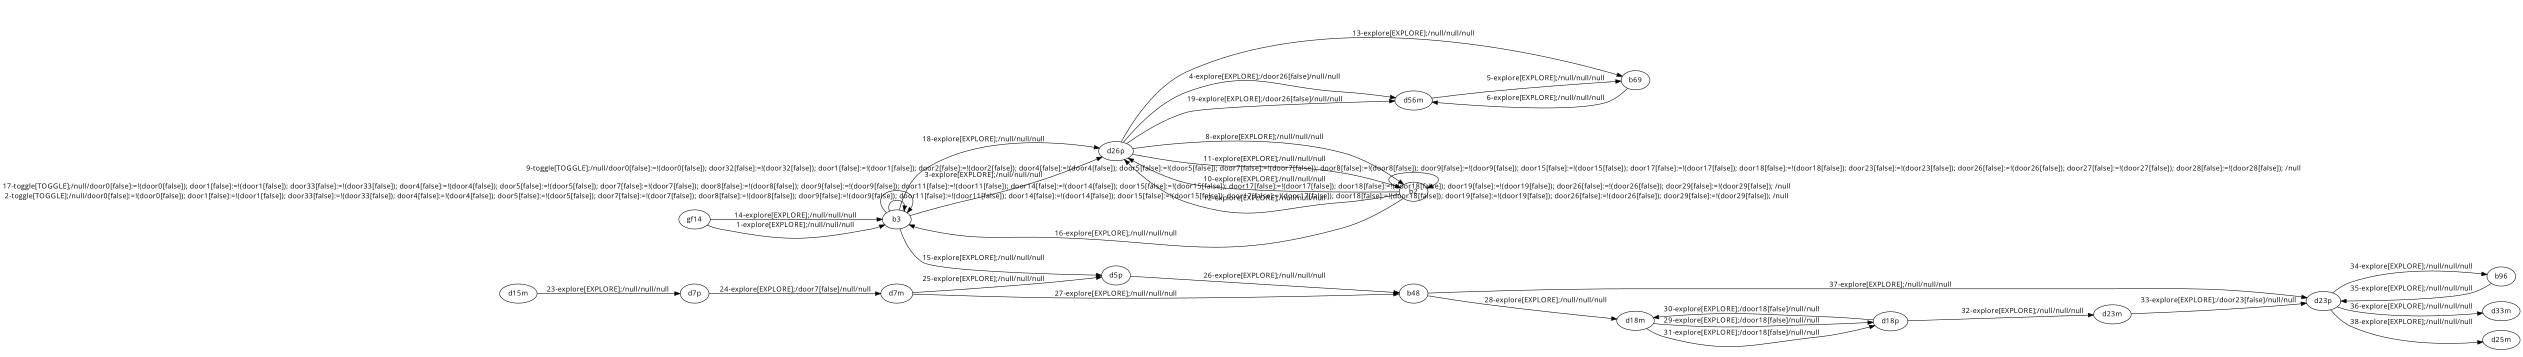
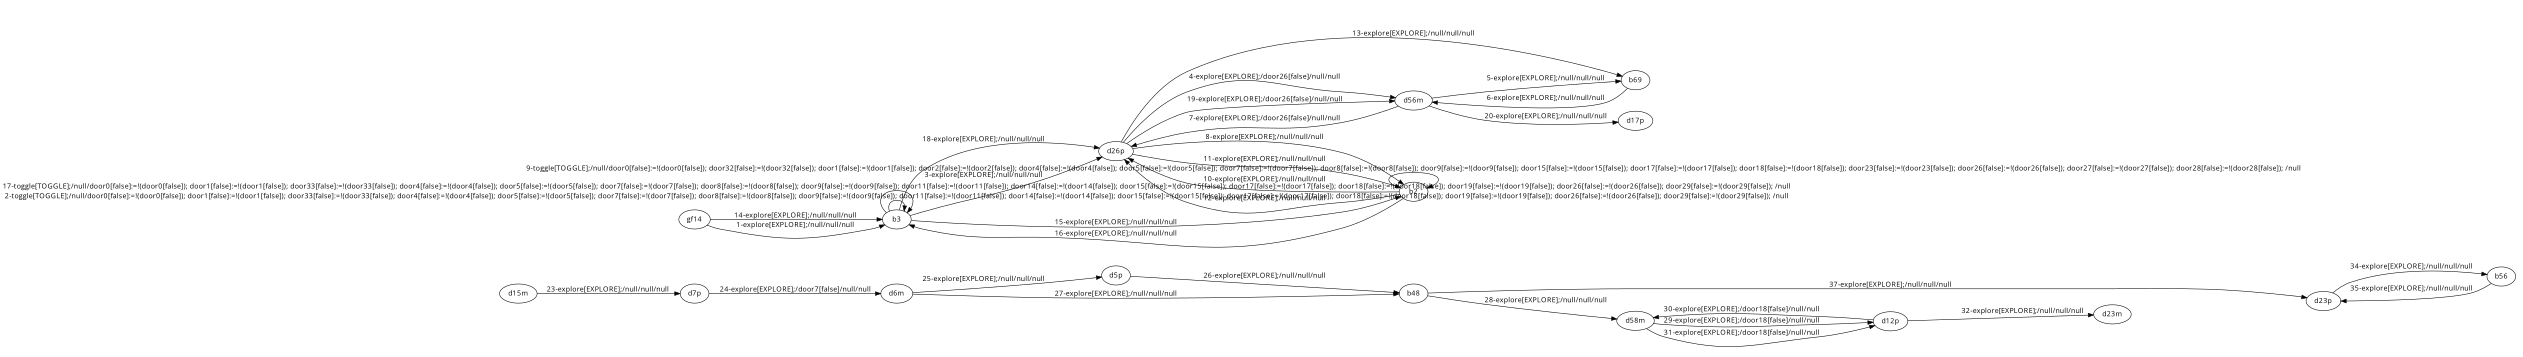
none -> (1636, 121)
none -> (1268, 128)
(989, 271) -> (1155, 227)
(2501, 277) -> (2501, 277)
(897, 294) -> (897, 294)
(2216, 310) -> none
(2501, 311) -> none
(1636, 321) -> (1636, 321)
(1891, 321) -> (1891, 321)
(2501, 340) -> none
